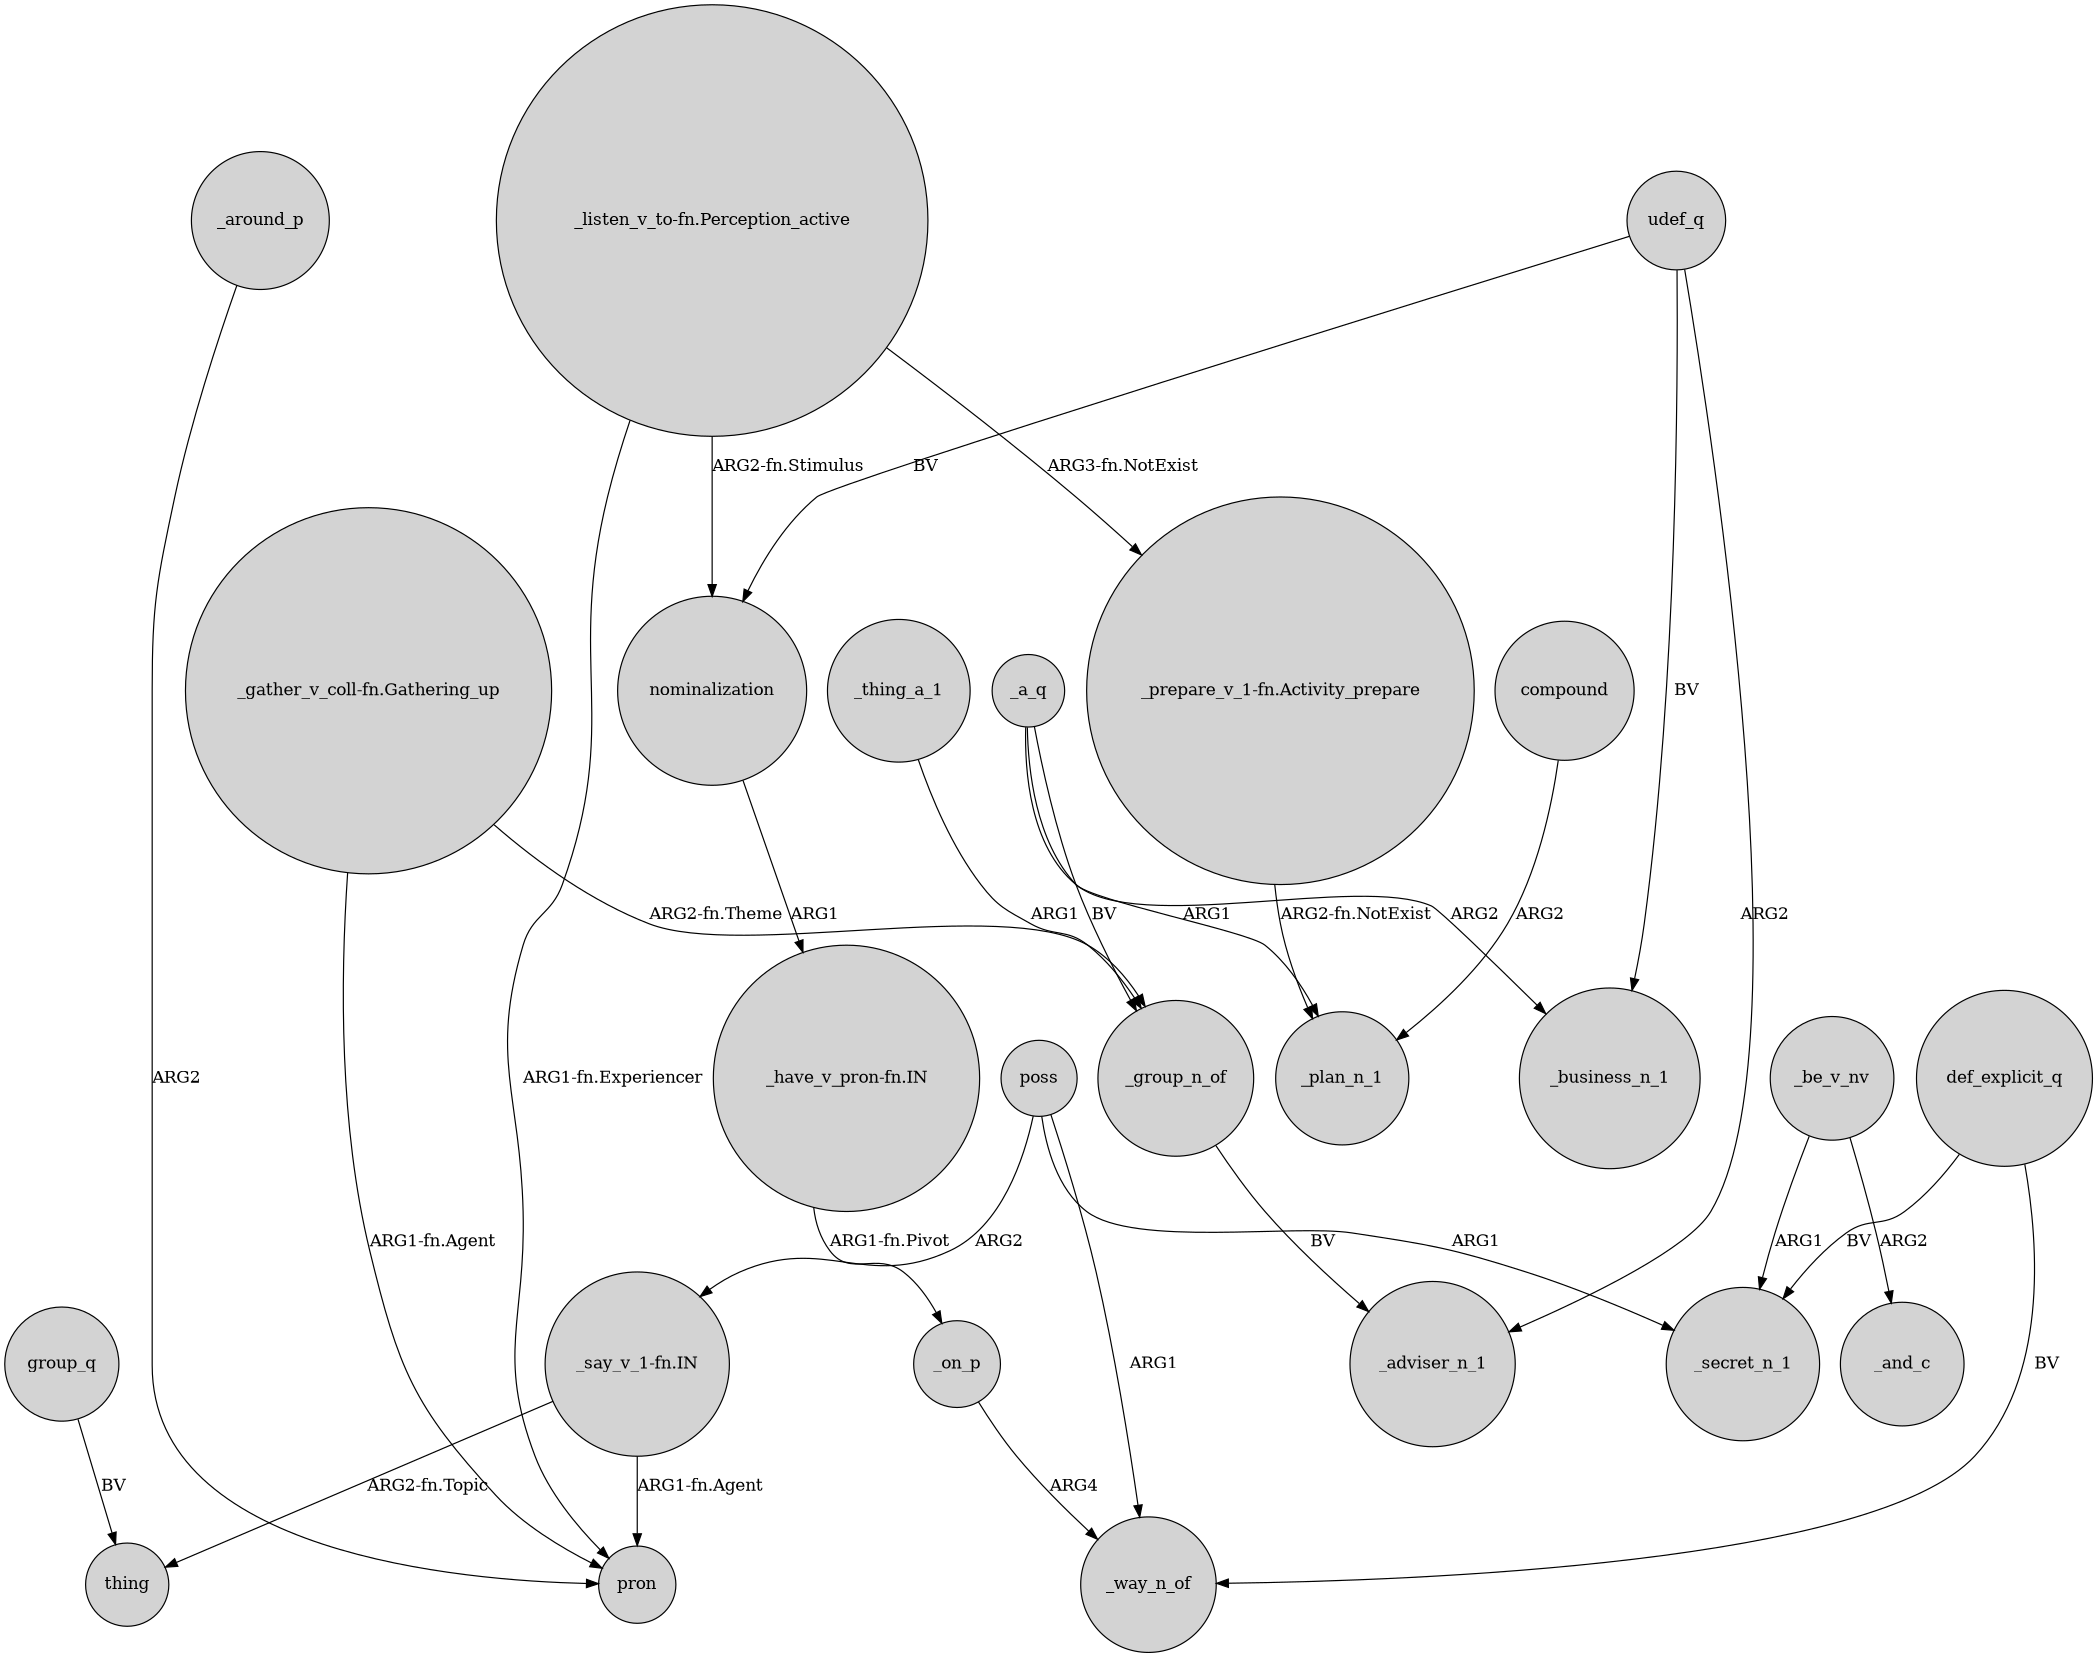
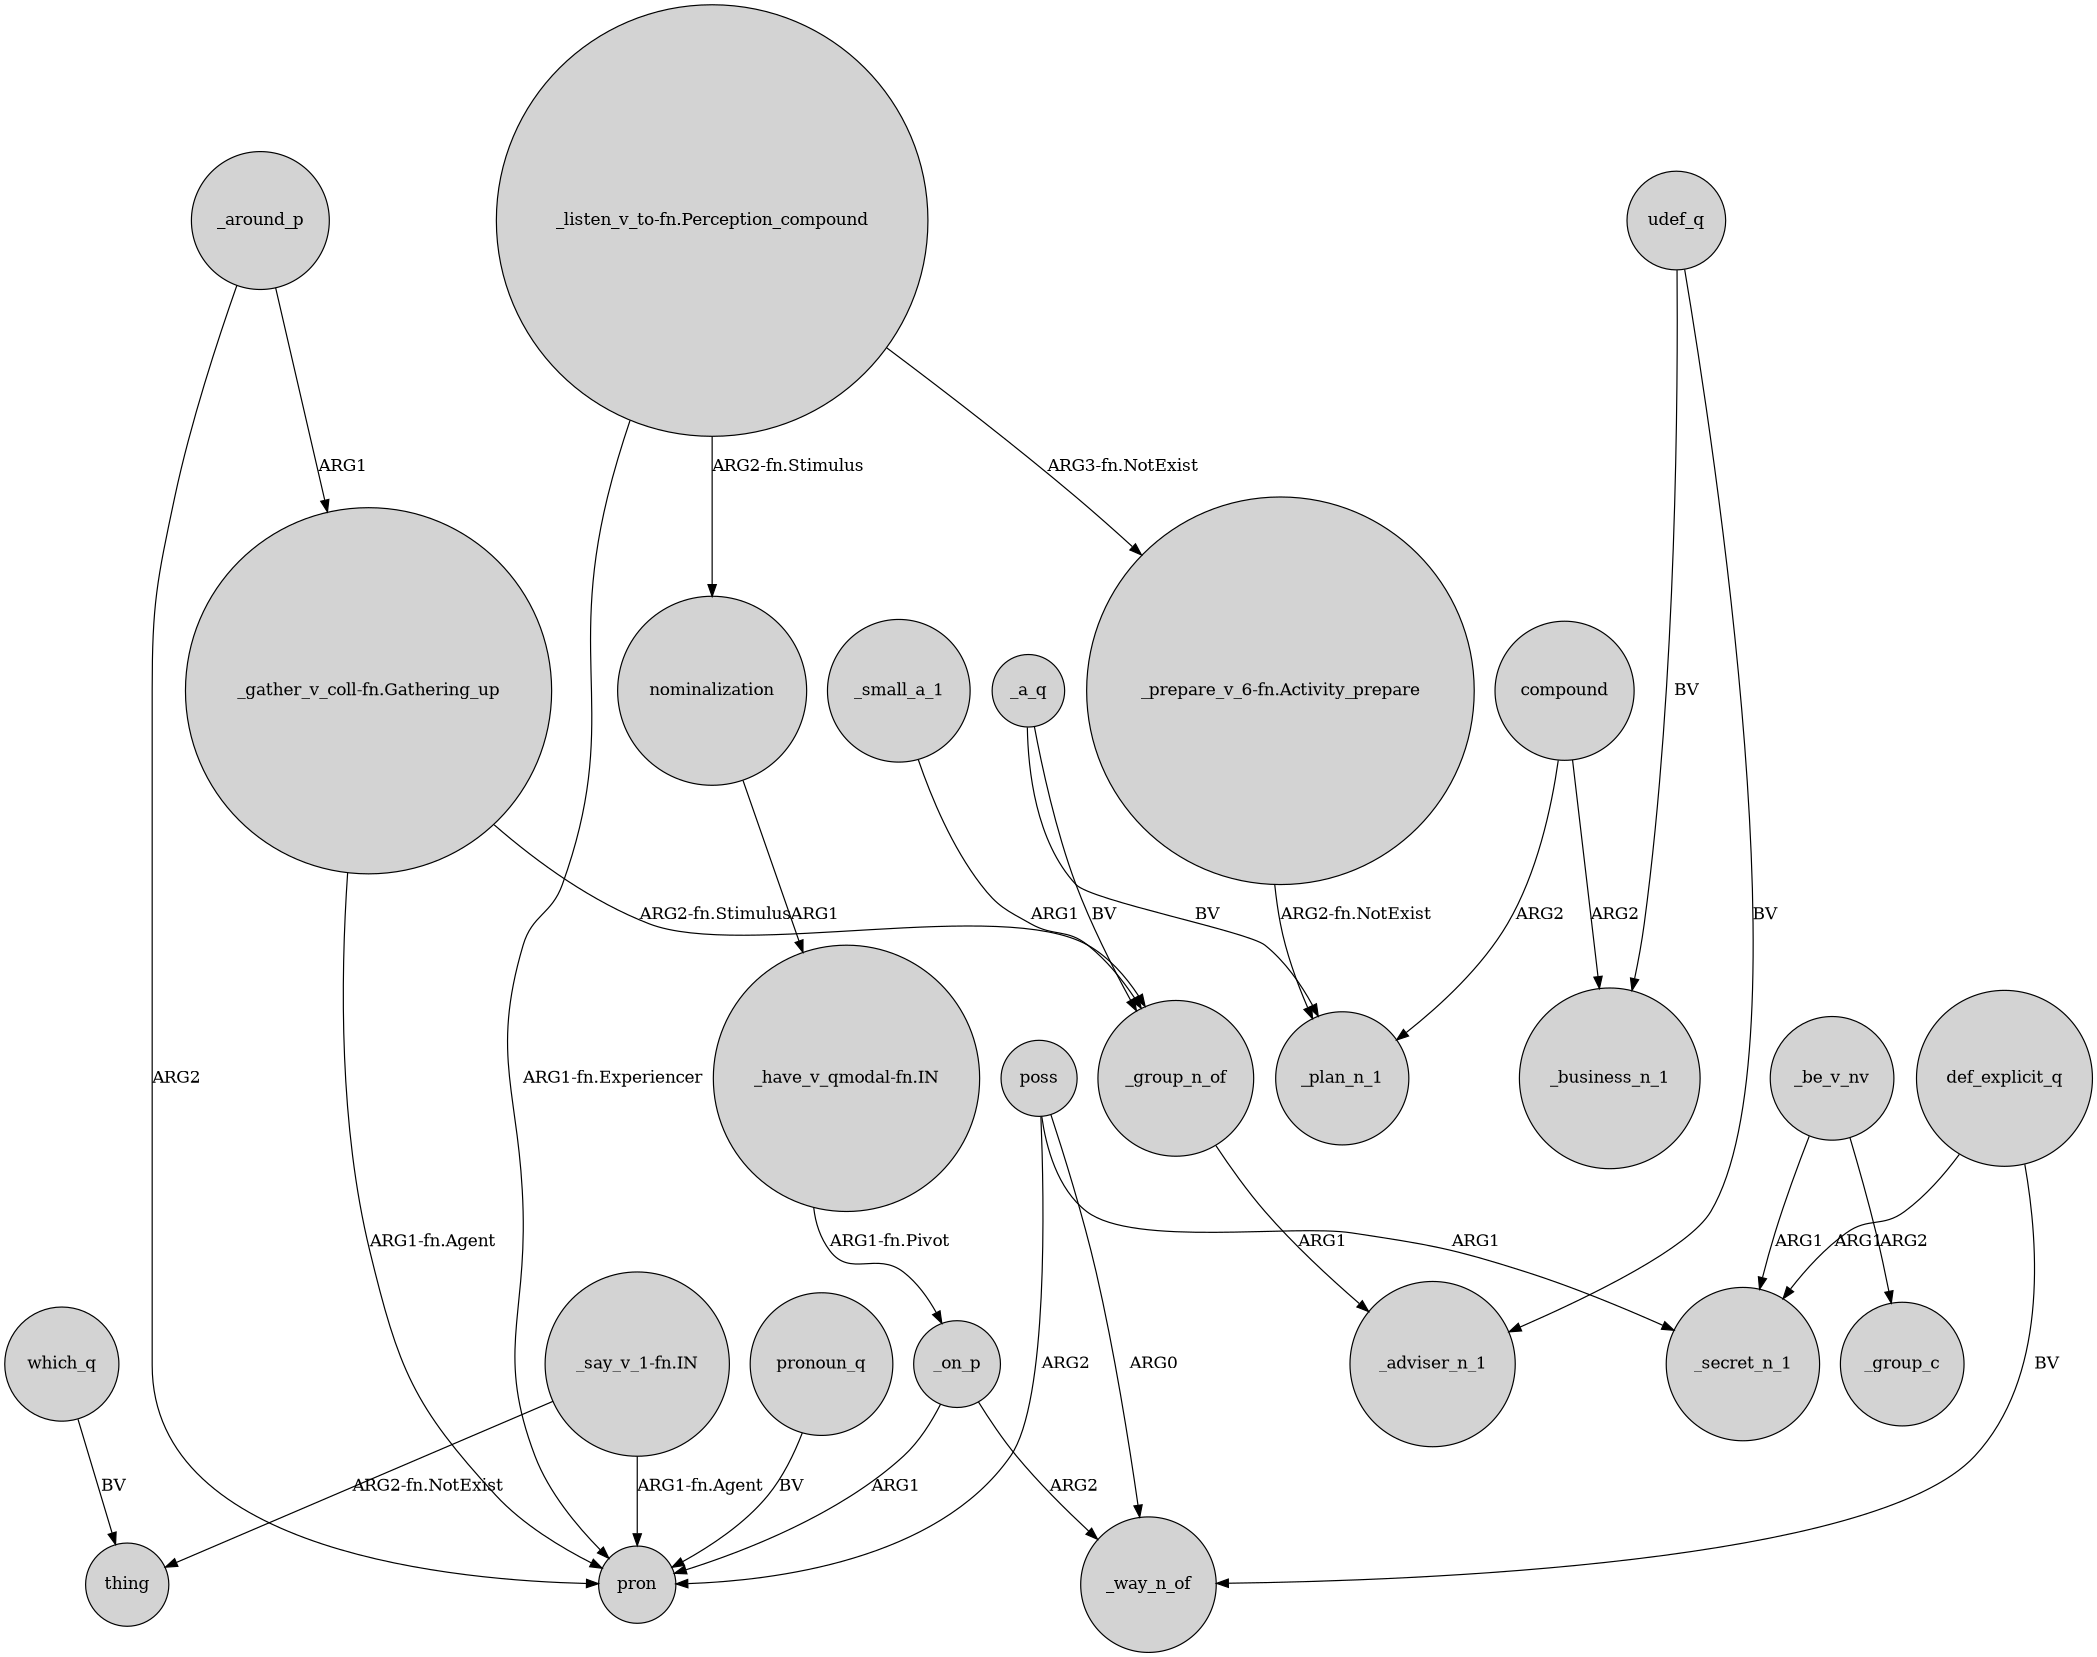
(712, 221) -> (712, 221)
(1166, 381) -> none
none -> (300, 394)
(899, 691) -> (899, 691)
(1280, 691) -> (1280, 691)
(1240, 903) -> (1585, 868)
(716, 915) -> (716, 915)
(1207, 915) -> (1207, 915)
(1765, 915) -> (1765, 915)
(846, 1078) -> (846, 1078)
(1323, 1242) -> (1323, 1242)
(1859, 1242) -> (1859, 1242)
(909, 1263) -> (1006, 1461)
(62, 1364) -> (62, 1364)
none -> (822, 1364)
(1154, 1364) -> (1154, 1364)
(1902, 1364) -> (1902, 1364)
(428, 1486) -> (428, 1486)
(1074, 1486) -> (1074, 1486)
none -> (829, 1509)
